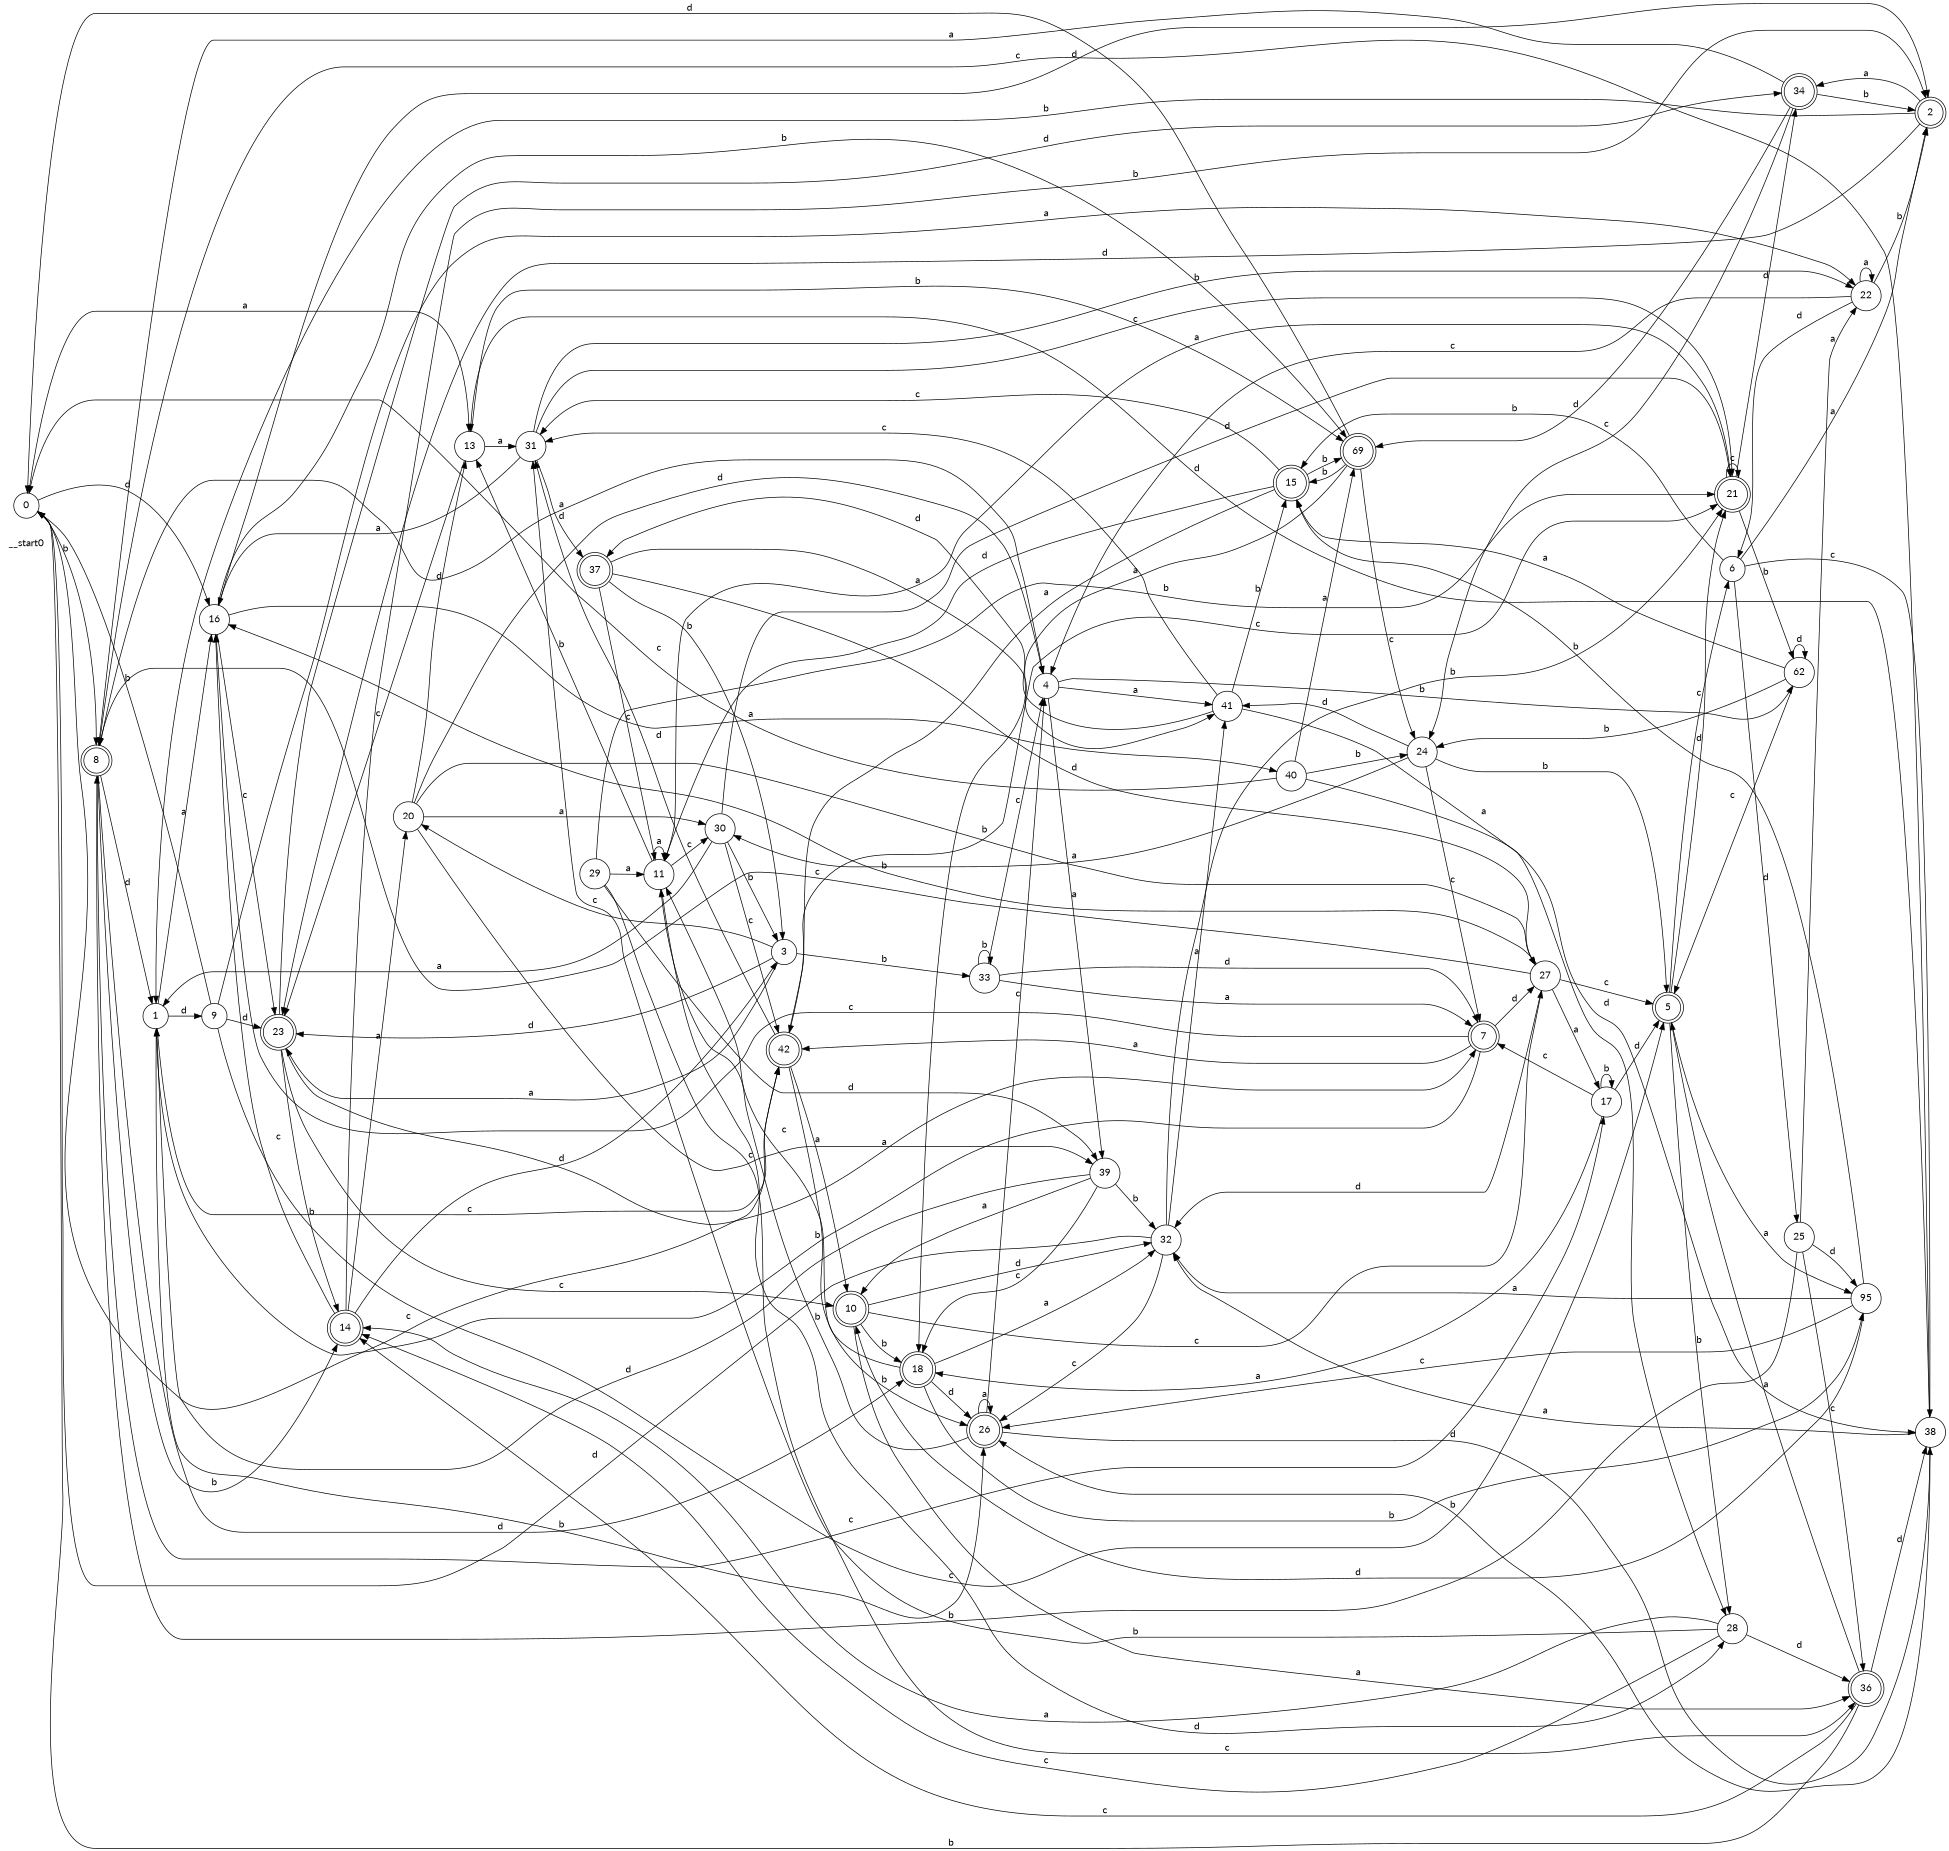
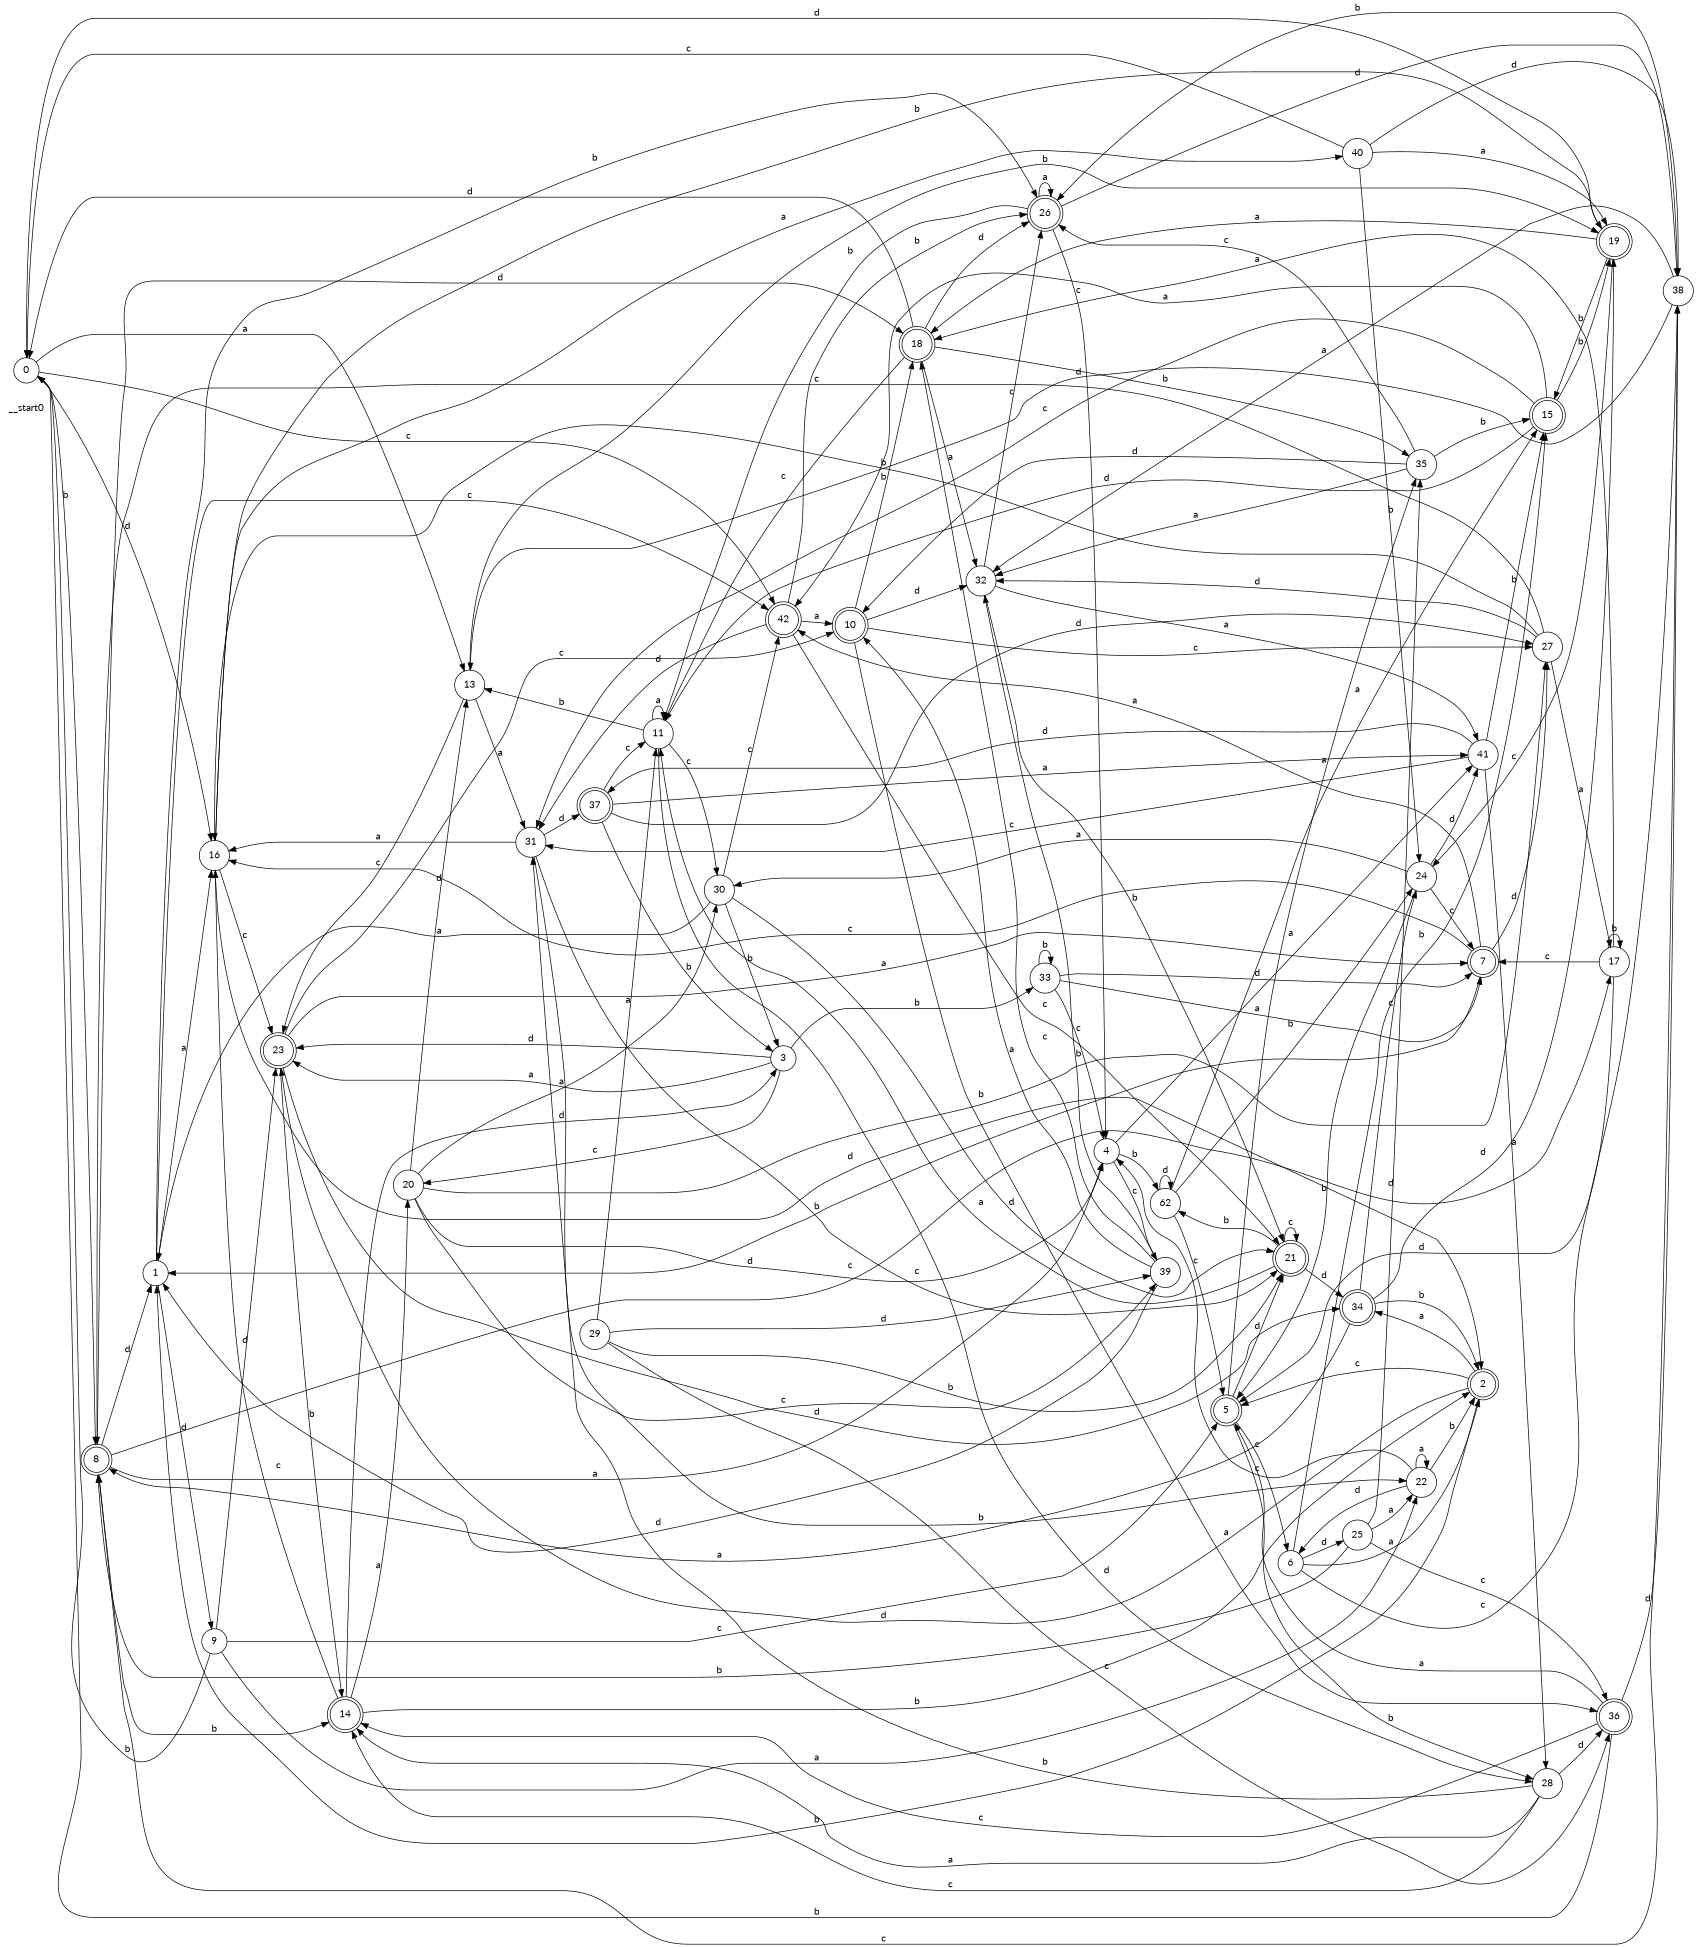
(1358, 451) -> (1614, 242)
(1074, 895) -> (1135, 1191)
(1603, 991) -> (1357, 1372)
(1866, 1298) -> (1422, 465)
(137, 1586) -> (457, 197)
